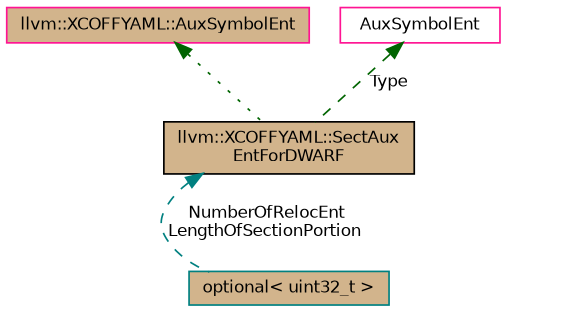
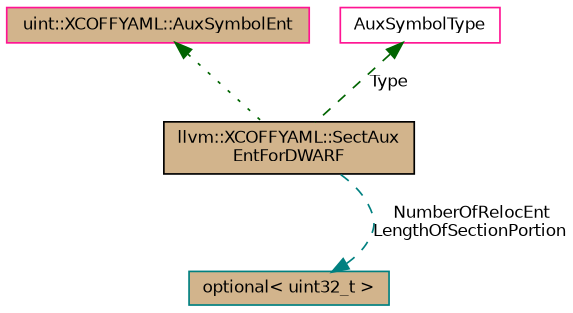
(158, 25) -> (158, 25)
(420, 25) -> (420, 25)
(164, 233) -> (373, 217)
